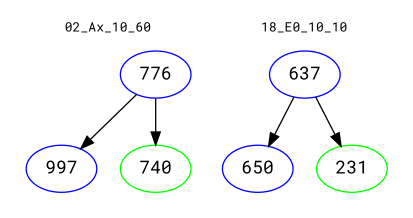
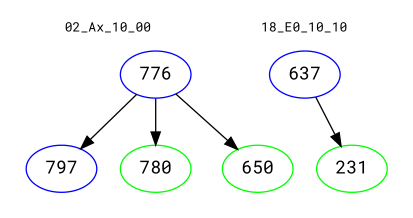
(109, 28) -> (109, 28)
(284, 116) -> (193, 109)
(61, 169) -> (61, 169)
(156, 169) -> (156, 169)
(258, 169) -> (258, 169)
